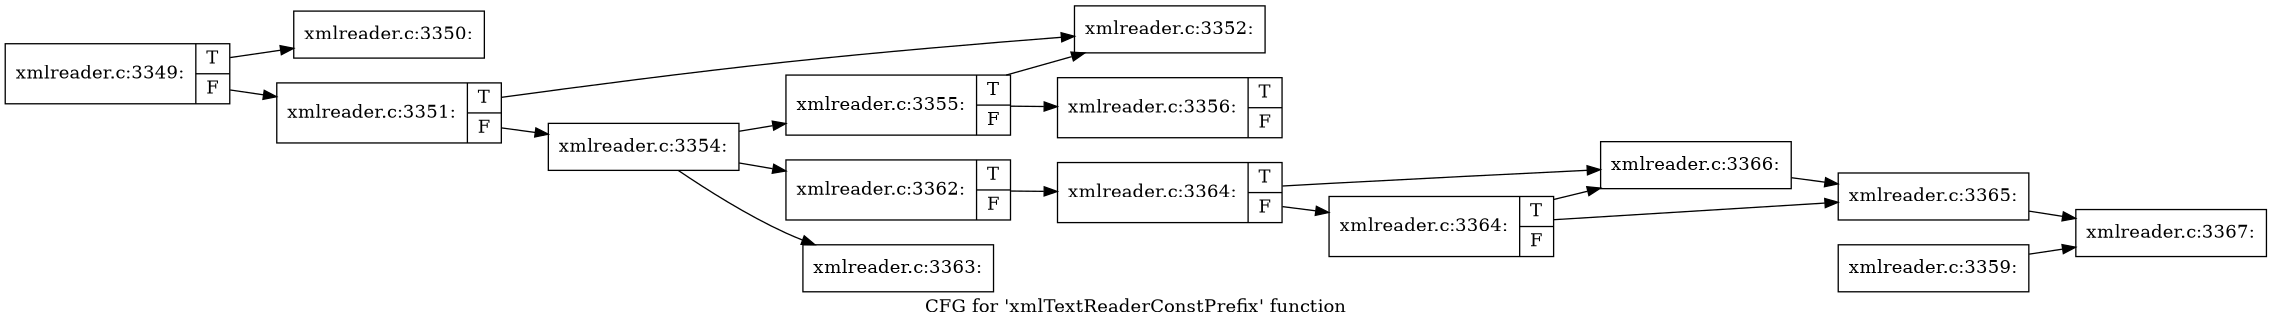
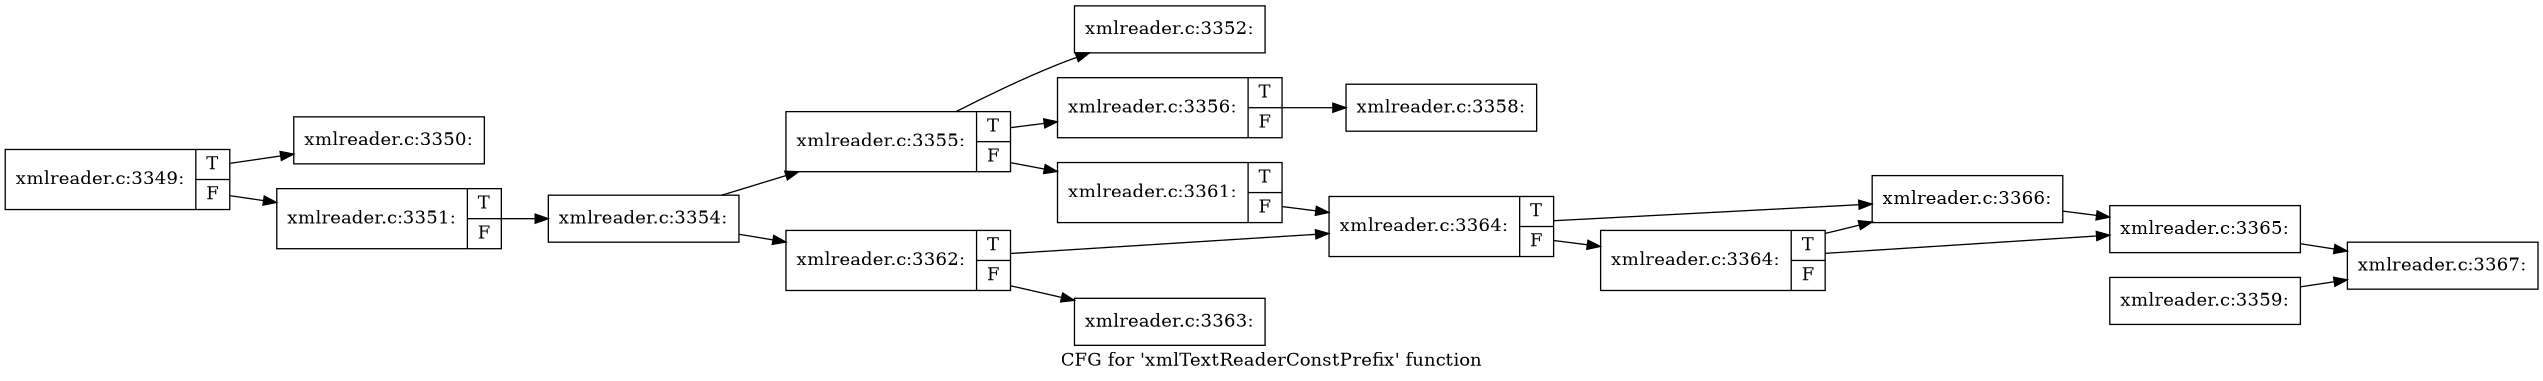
(781, 63) -> none
none -> (1441, 108)
none -> (1170, 193)
(739, 208) -> (1036, 292)
